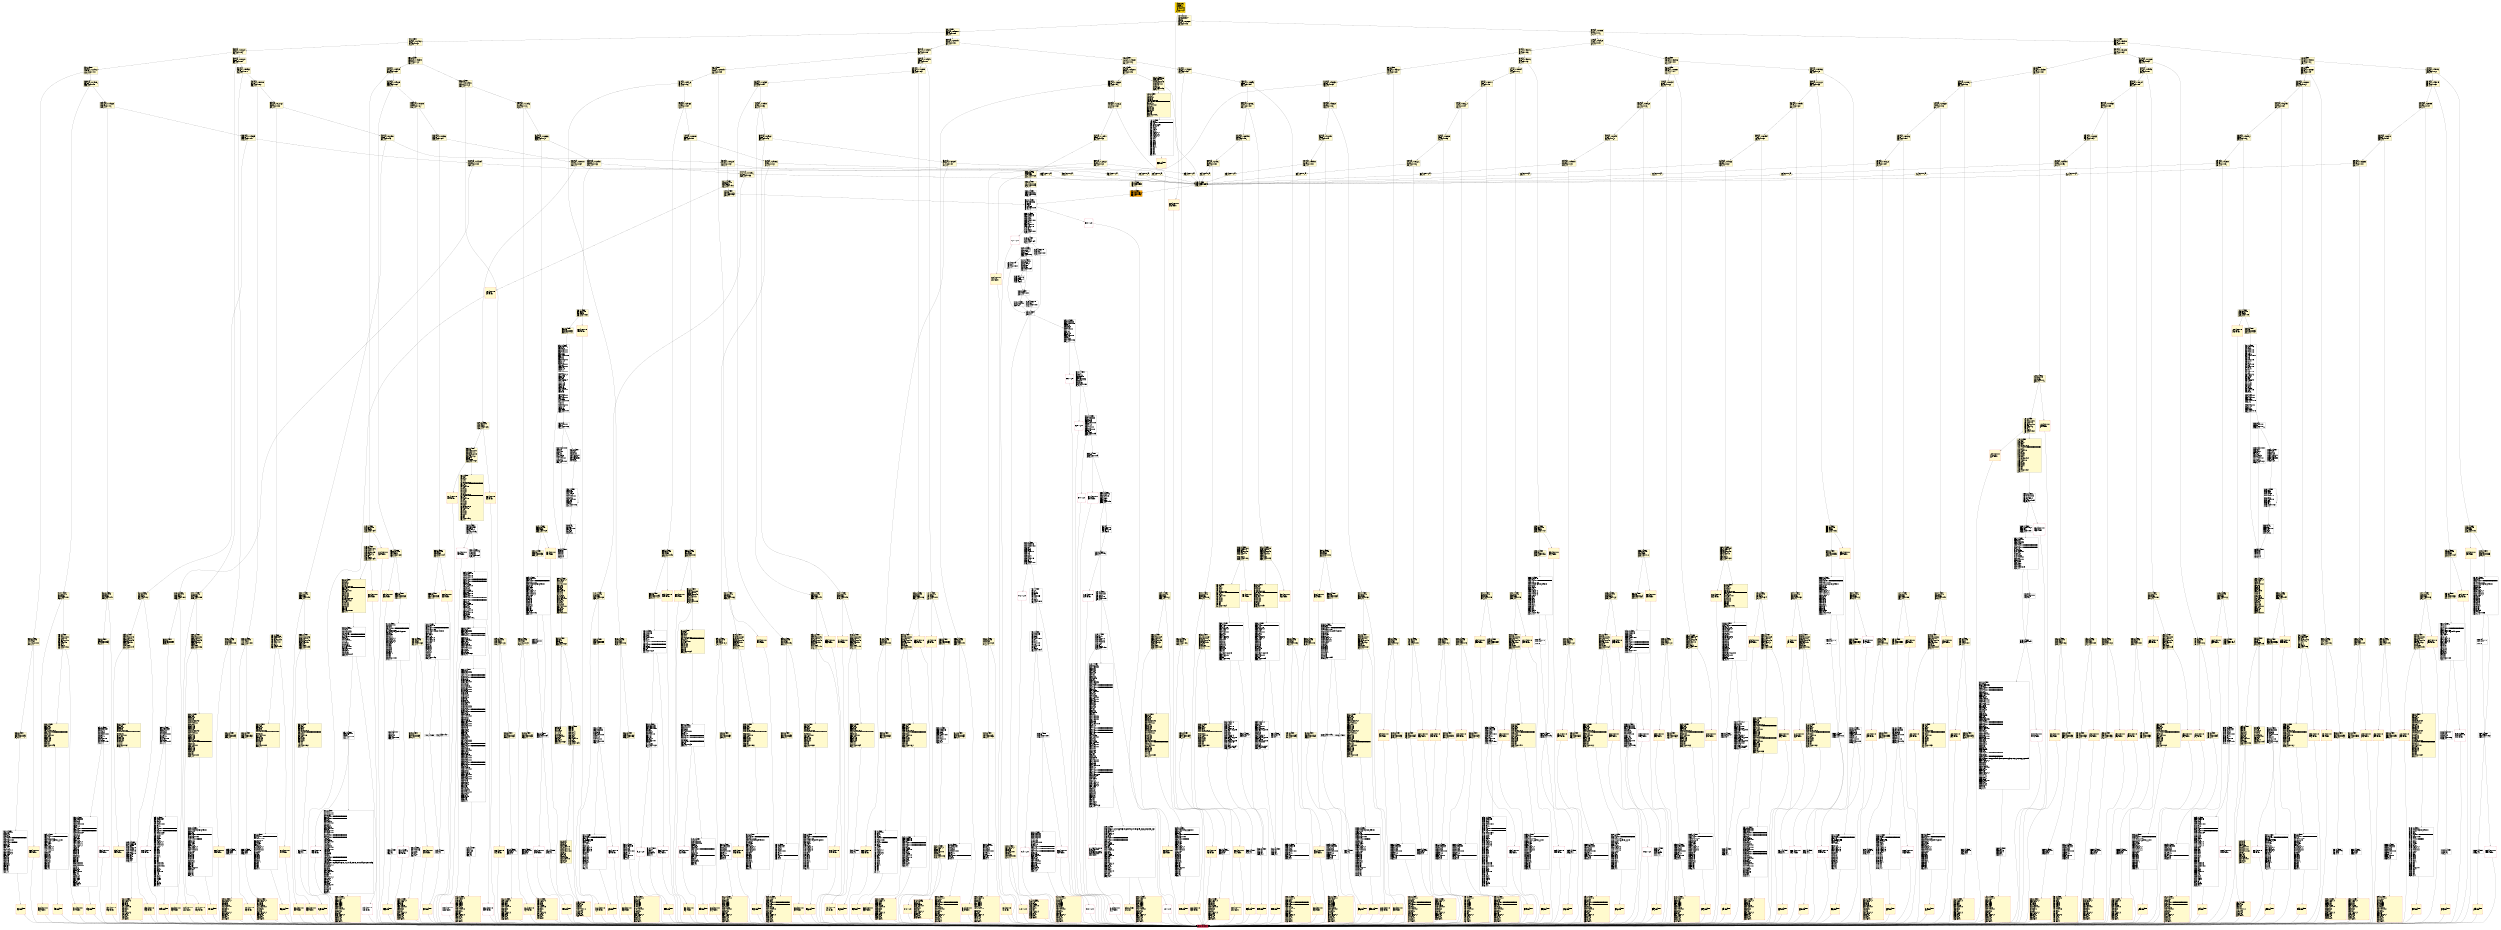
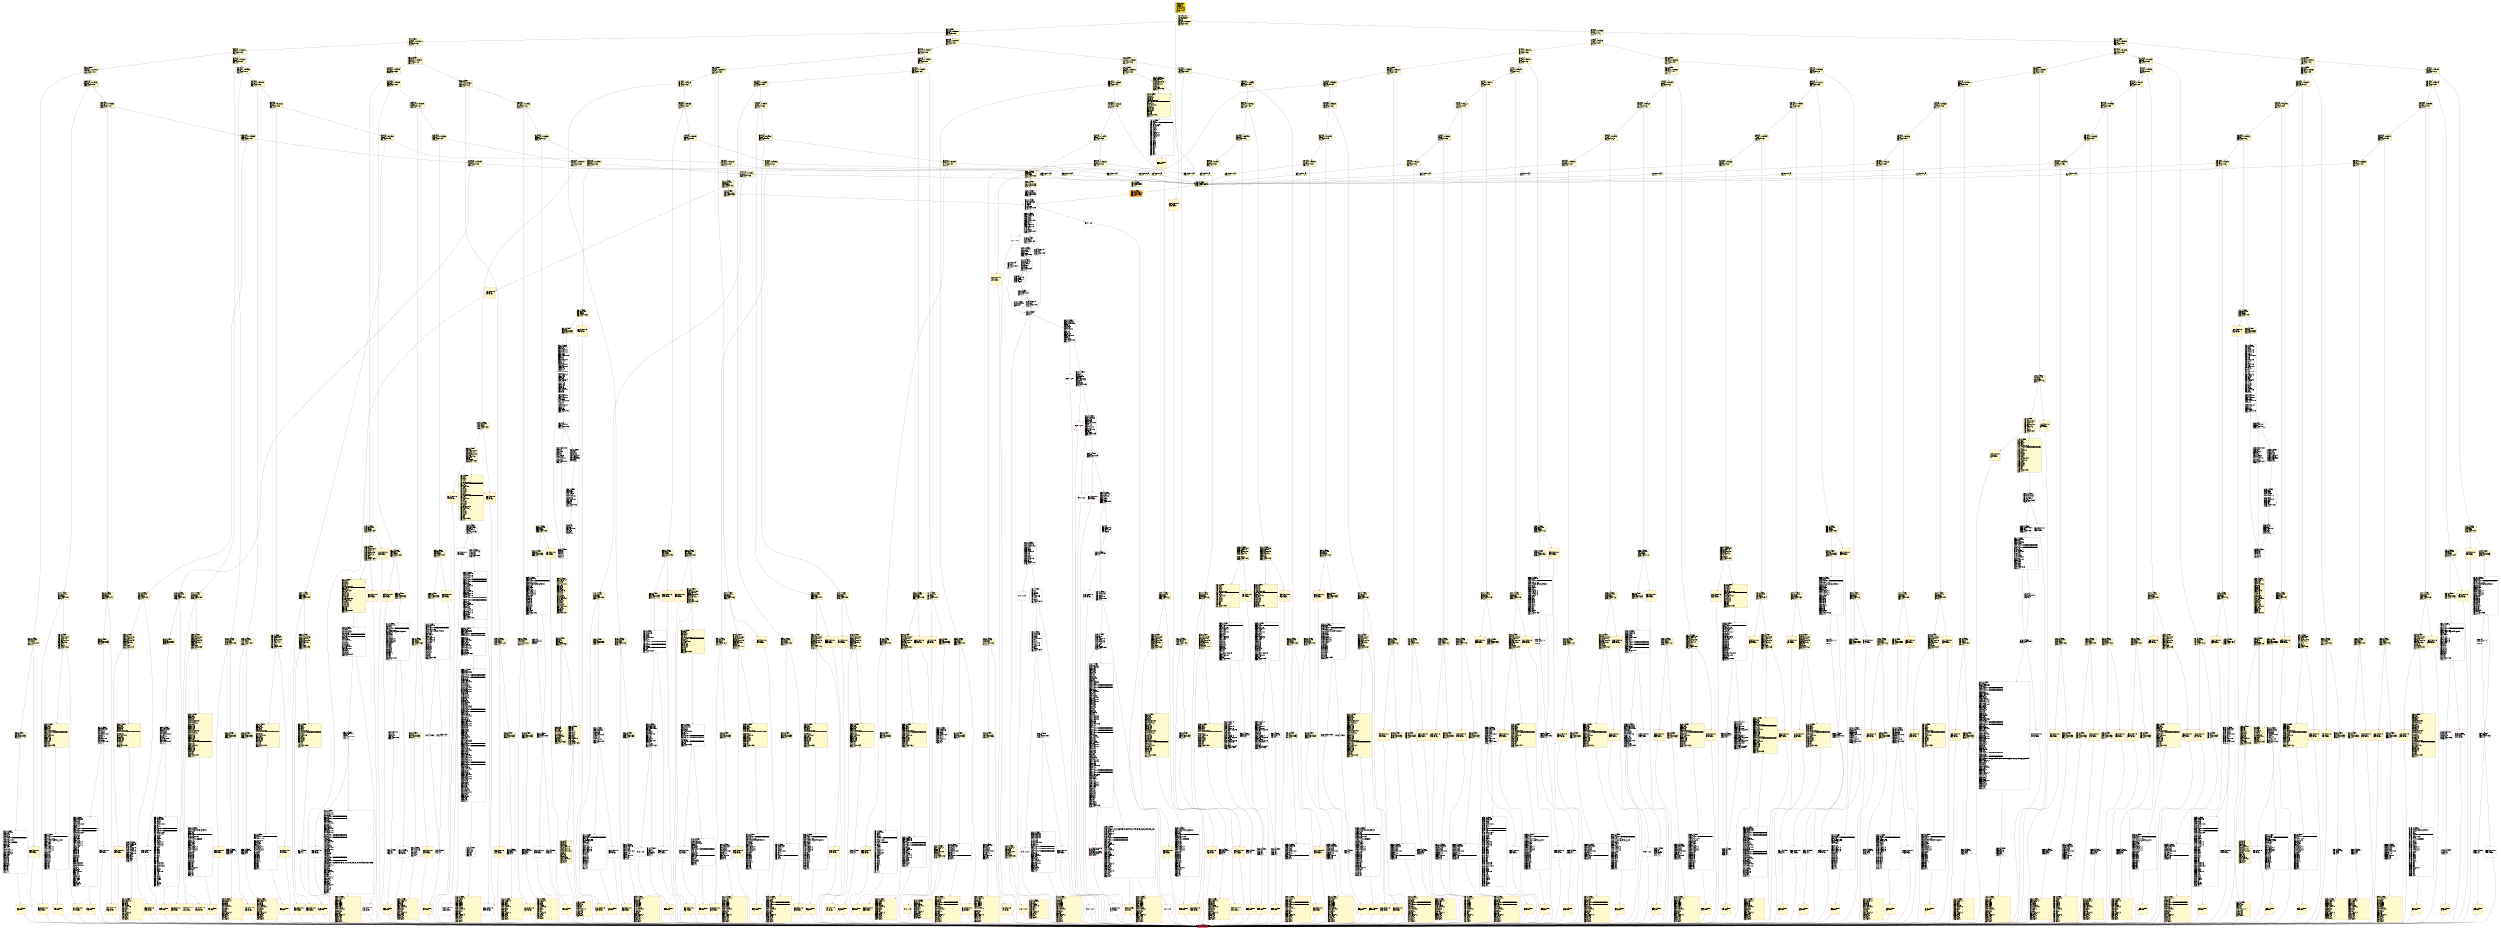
(1525, 174) -> (1525, 174)
